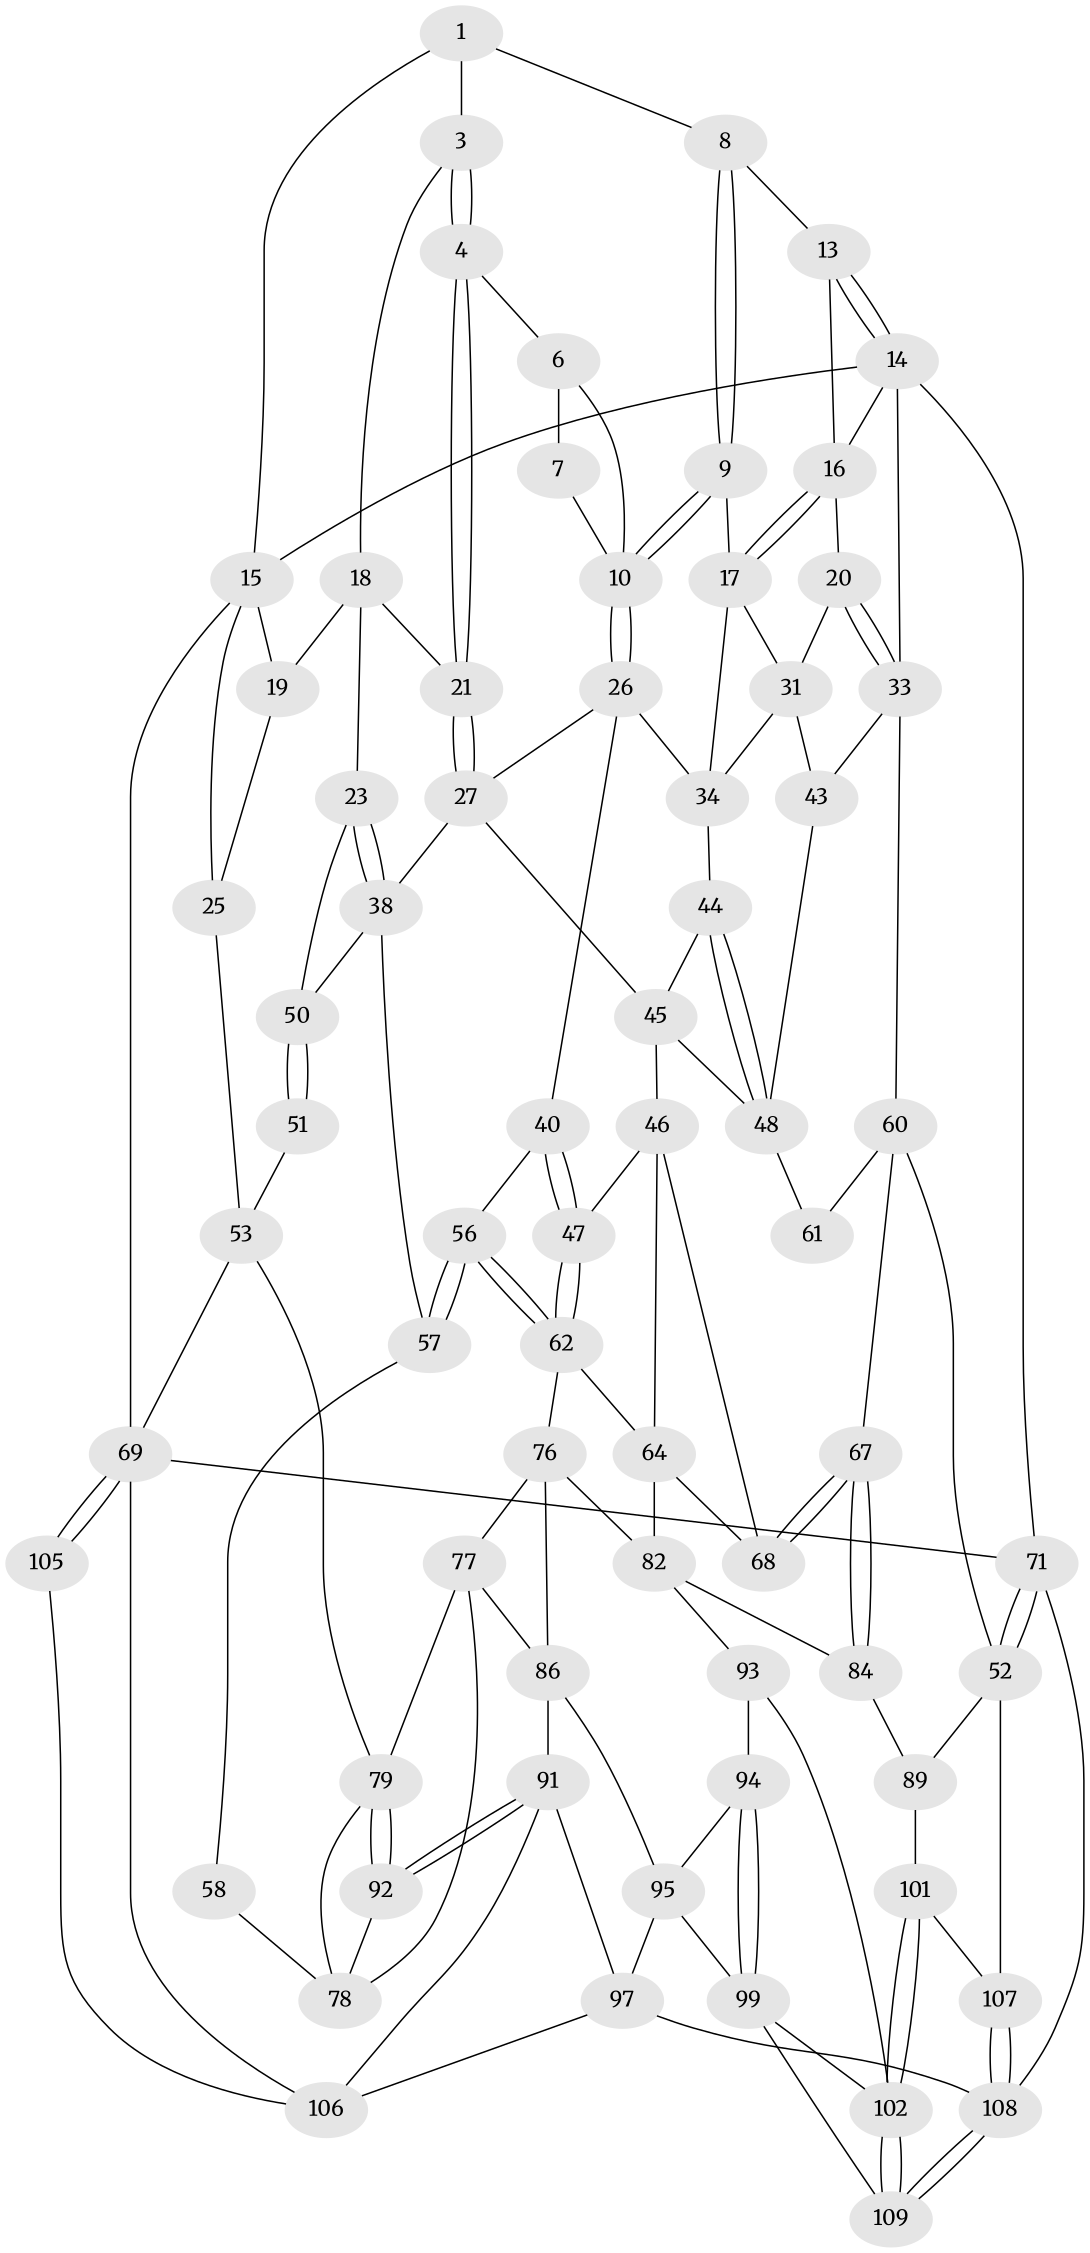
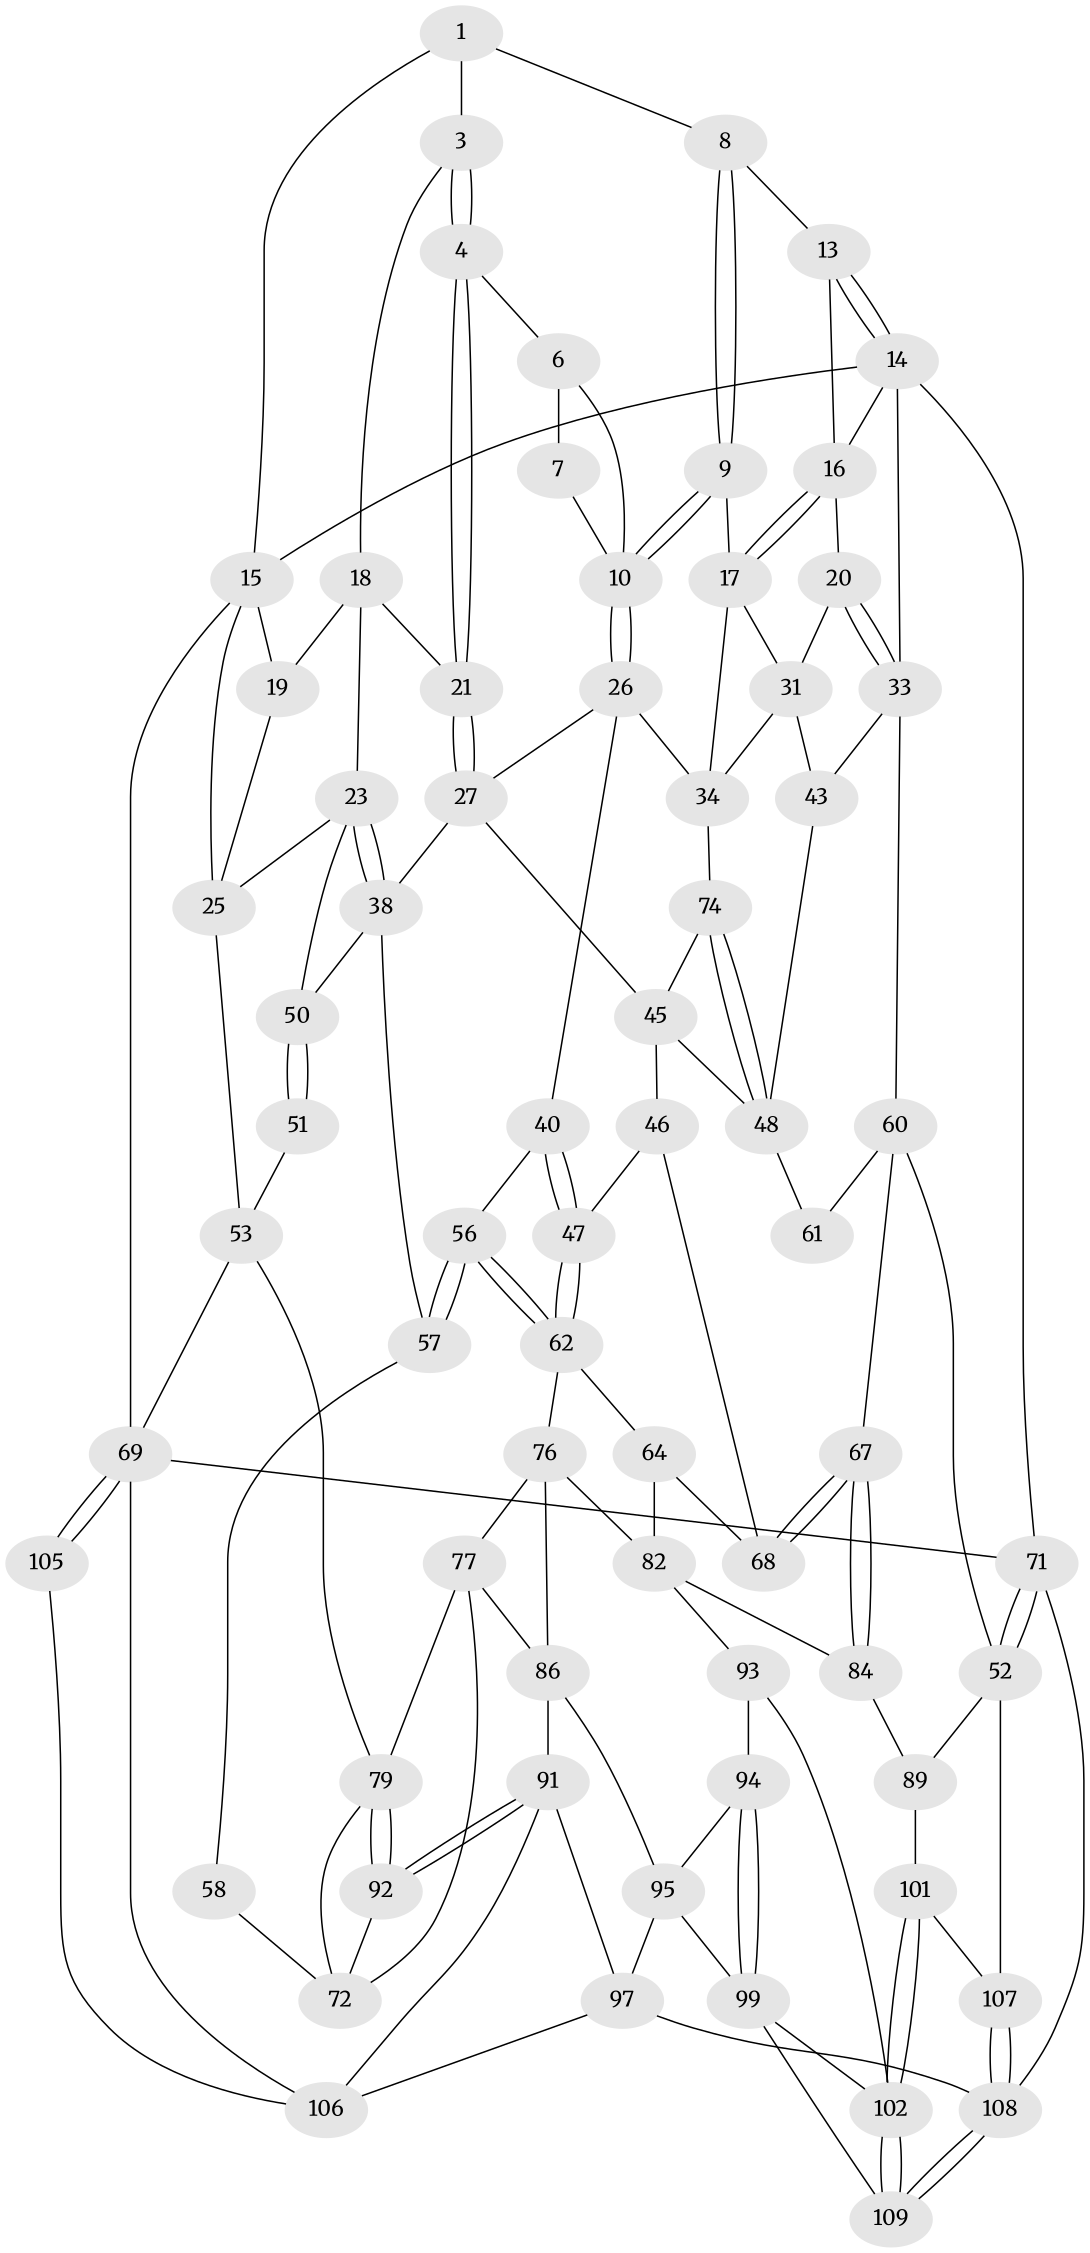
none -> (285, 853)
(710, 908) -> (710, 908)
(656, 1290) -> none
(340, 2001) -> (340, 2001)
